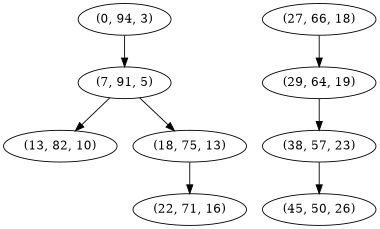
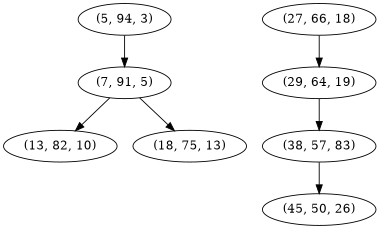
(125, 19) -> (125, 19)
(319, 146) -> (319, 146)
(190, 210) -> none
